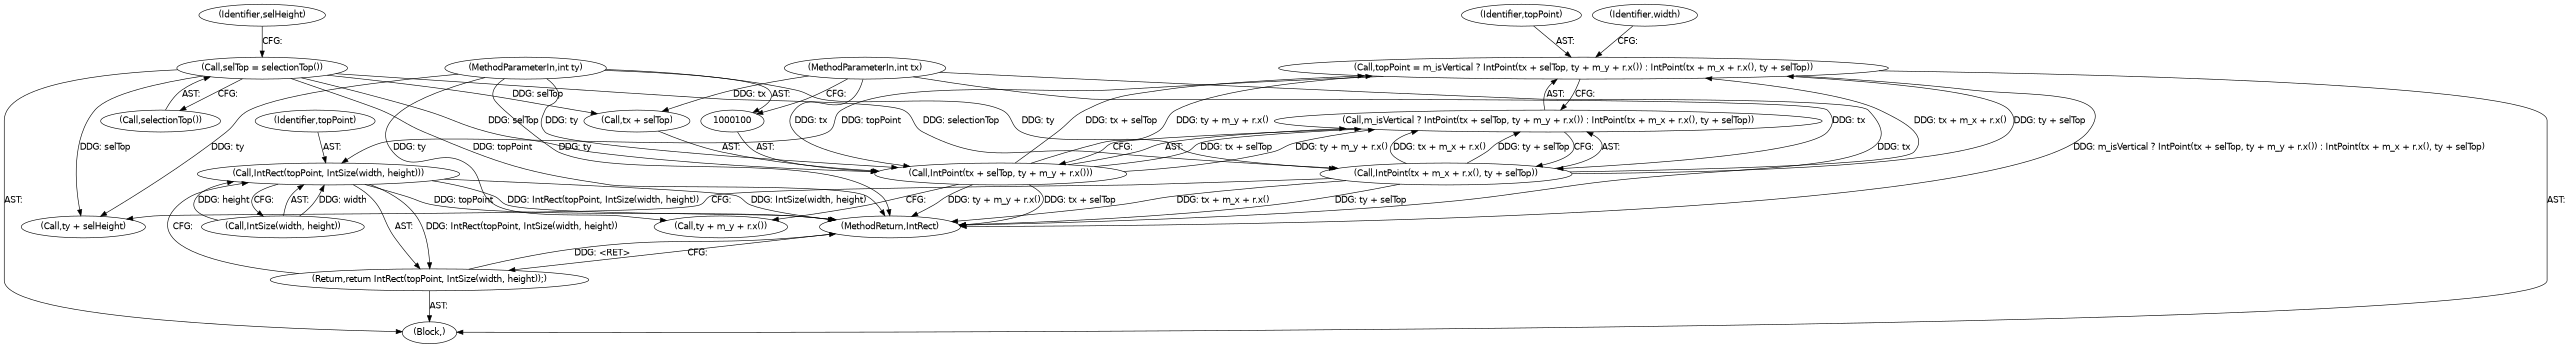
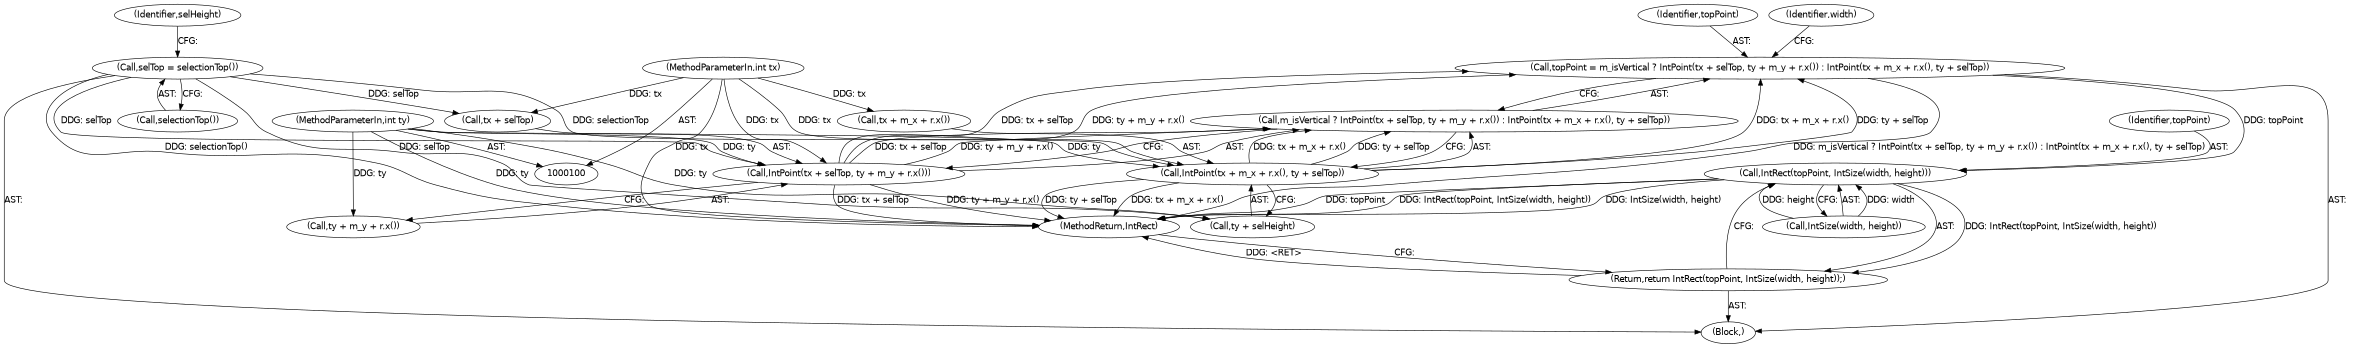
(838, 95) -> (689, 121)
none -> (904, 121)
(502, 148) -> (206, 148)
(799, 164) -> (581, 212)
none -> (1251, 204)
